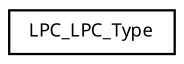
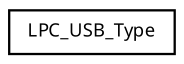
(92, 32) -> (92, 32)
